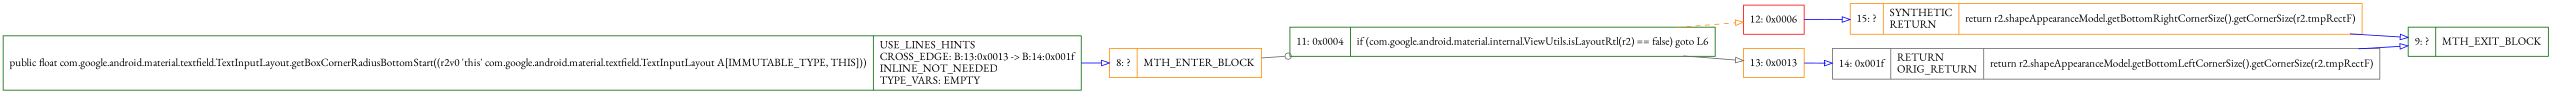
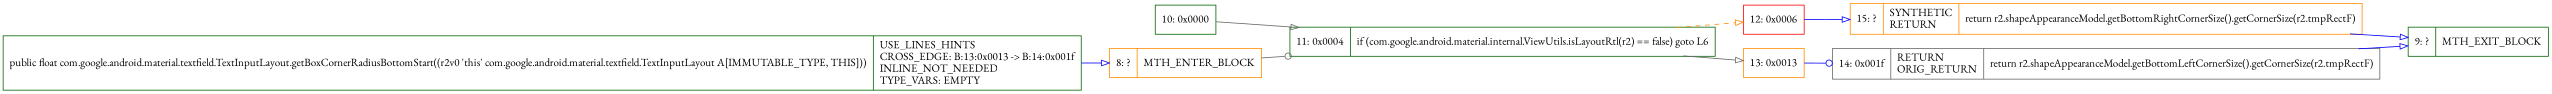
none -> (1186, 20)
(1815, 63) -> (1815, 63)
